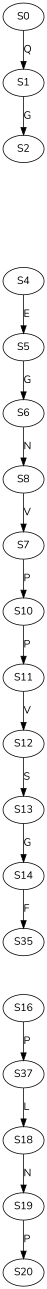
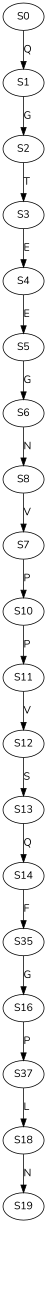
none -> (24, 215)
(28, 843) -> (28, 843)
none -> (24, 971)
(24, 1273) -> none
